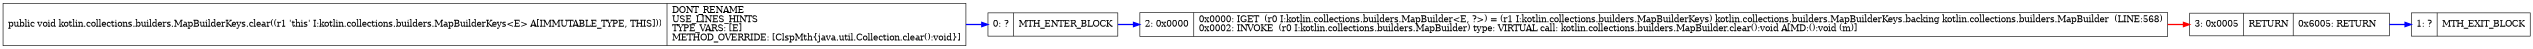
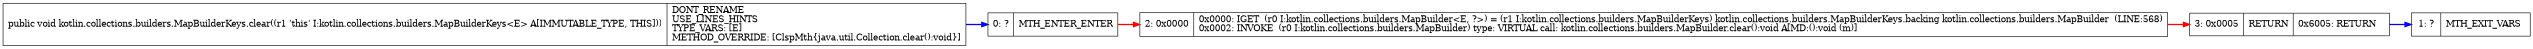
(1066, 24) -> (1066, 24)
(1126, 24) -> (1126, 24)
(2484, 24) -> (2483, 24)
